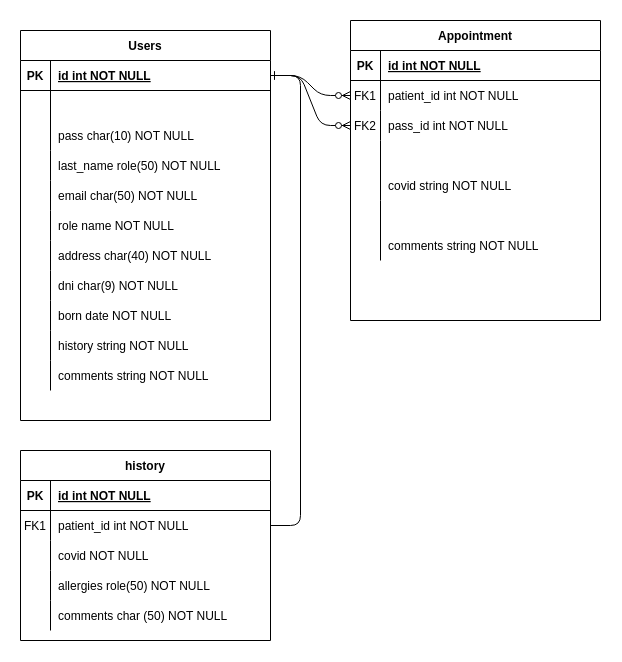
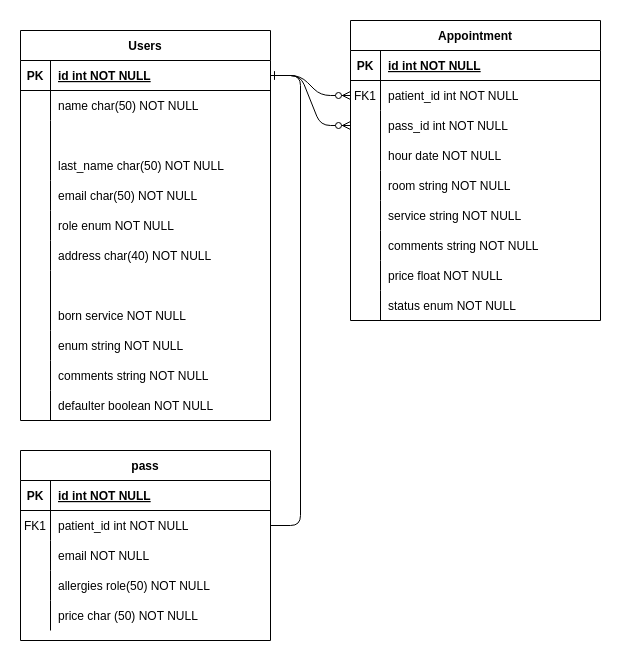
none -> (161, 106)
(366, 126) -> none
(161, 136) -> none
none -> (491, 156)
(141, 166) -> (142, 166)
(451, 186) -> (449, 186)
none -> (491, 216)
(112, 226) -> (112, 226)
none -> (491, 276)
(161, 286) -> none
none -> (491, 306)
(114, 316) -> (122, 316)
(127, 346) -> (119, 346)
none -> (161, 406)
(145, 466) -> (145, 466)
(100, 556) -> (99, 556)
(142, 616) -> (131, 616)
